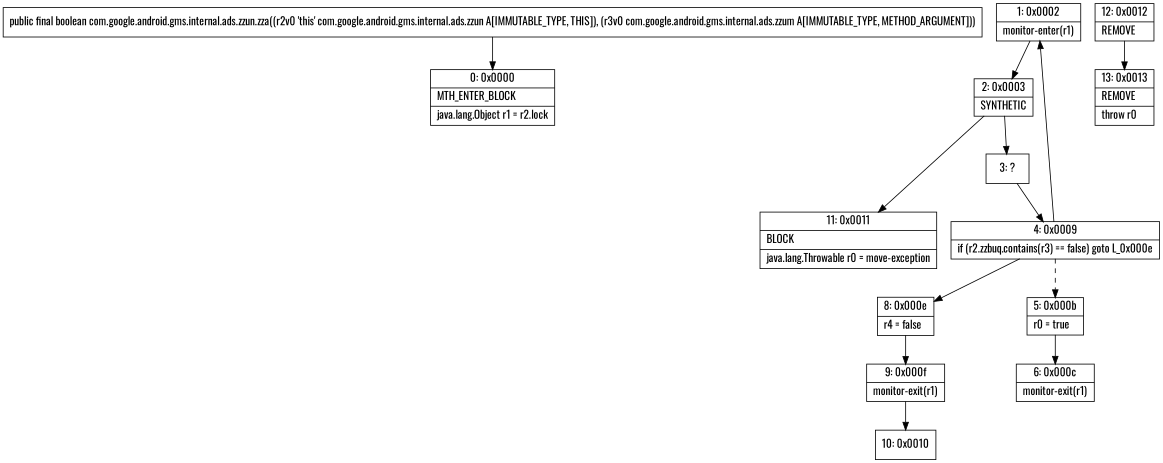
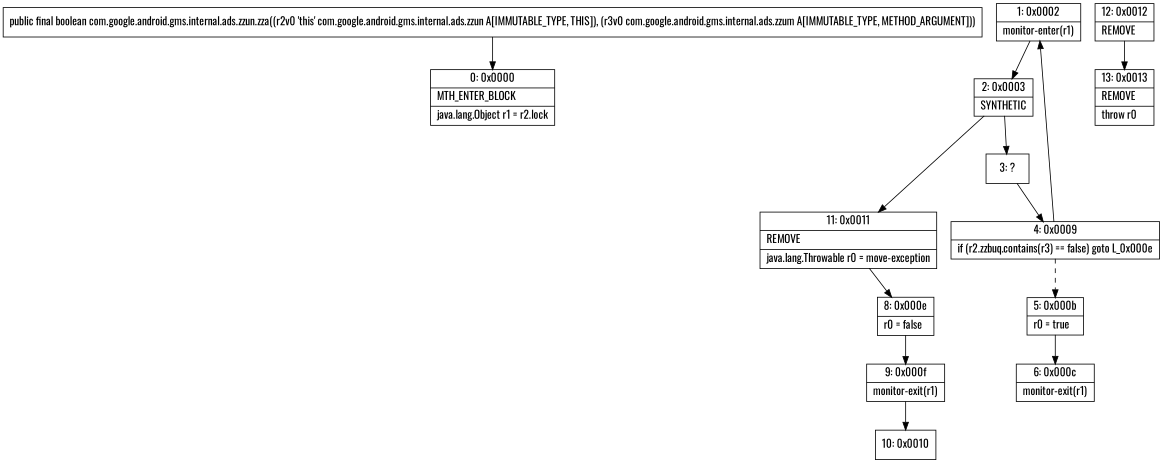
(780, 240) -> (783, 240)
(981, 278) -> (878, 280)
(903, 325) -> (903, 325)
